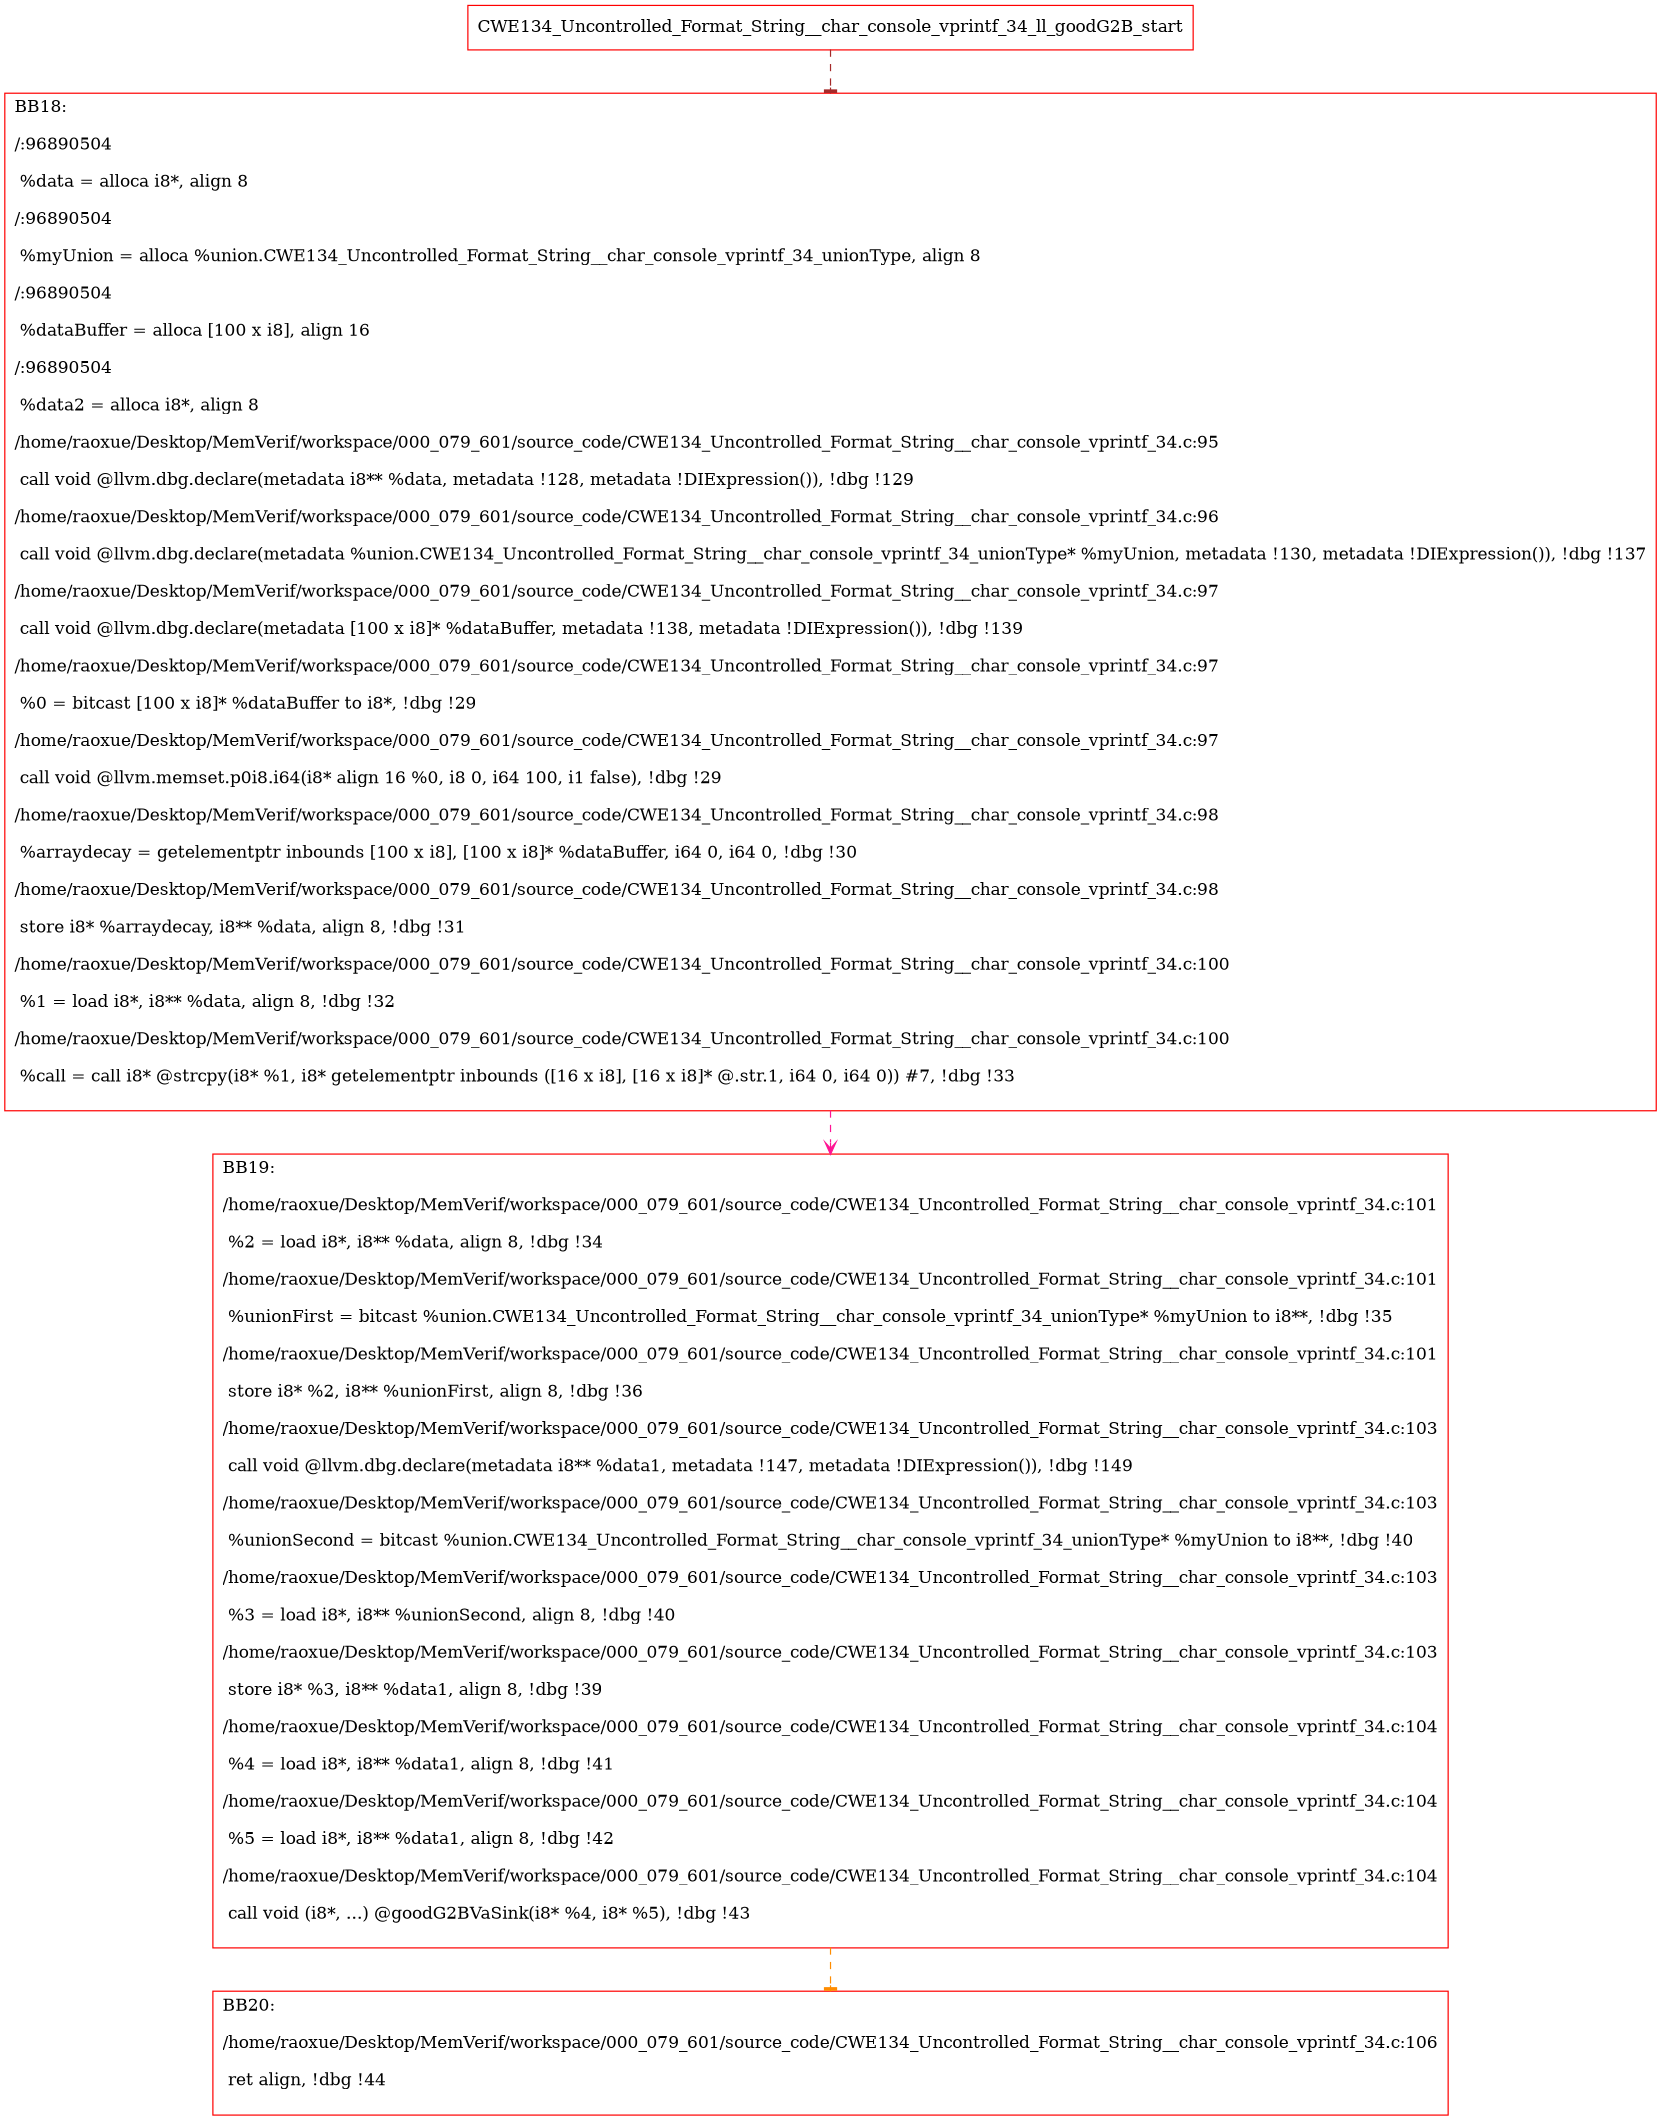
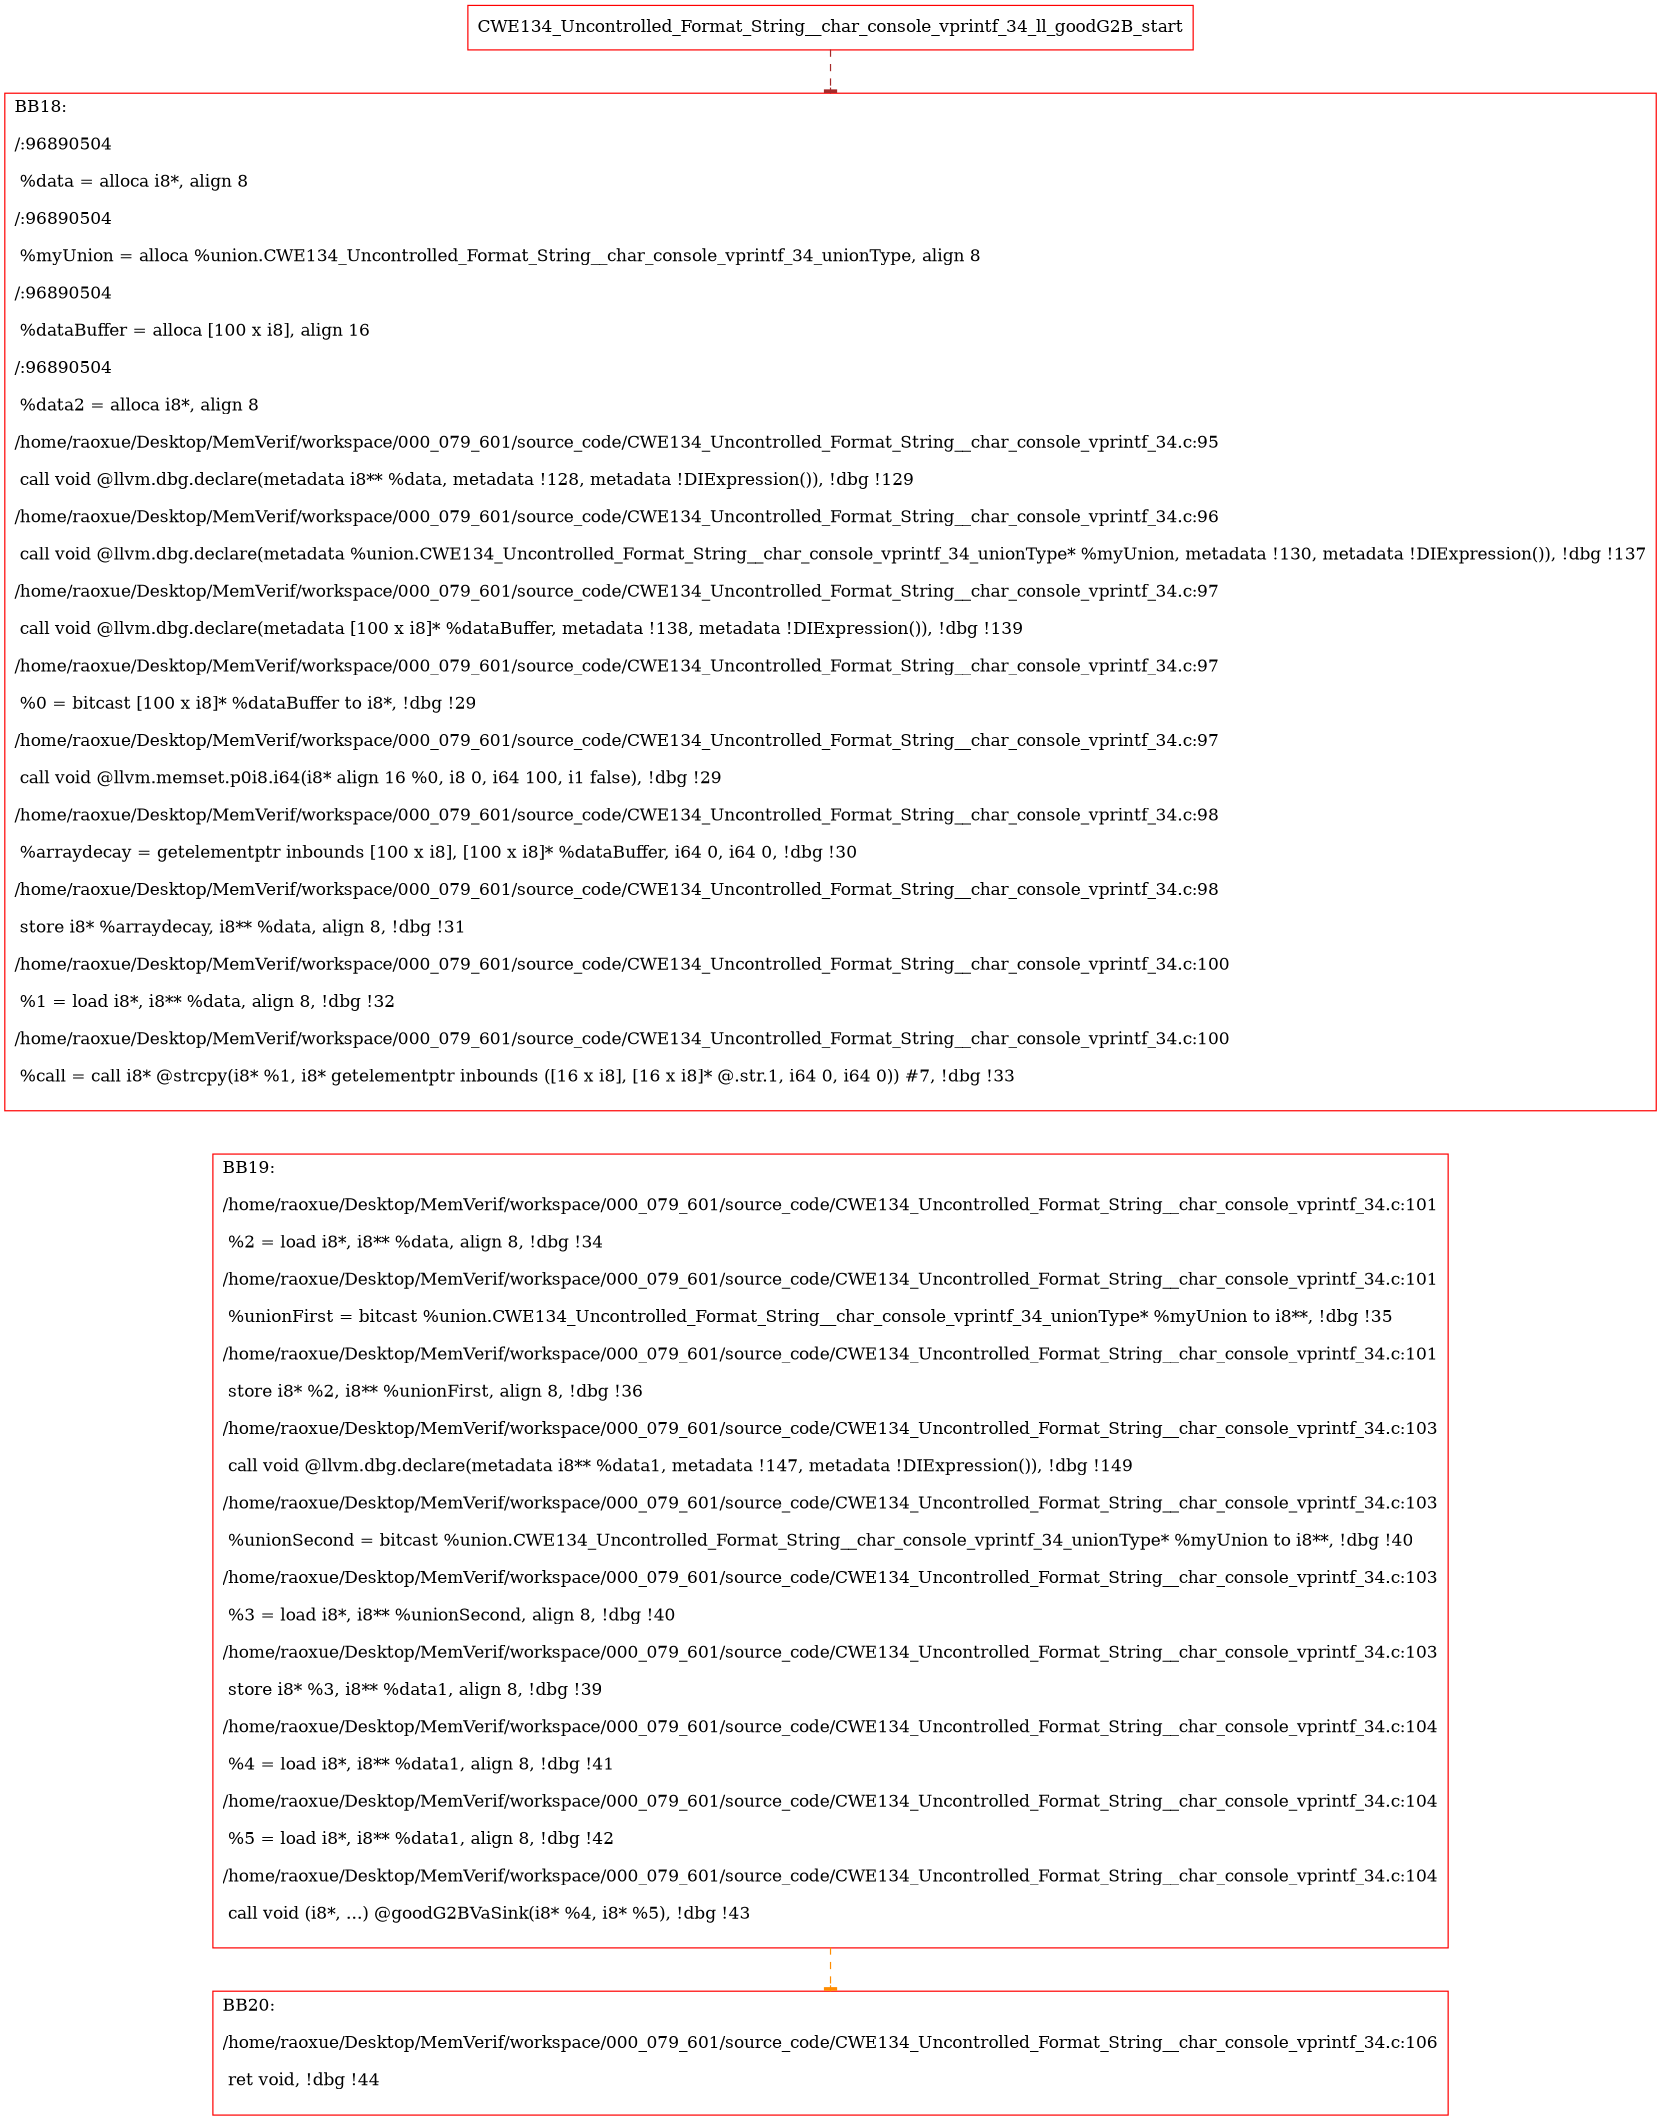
(831, 1126) -> none
(304, 2080) -> (301, 2080)
